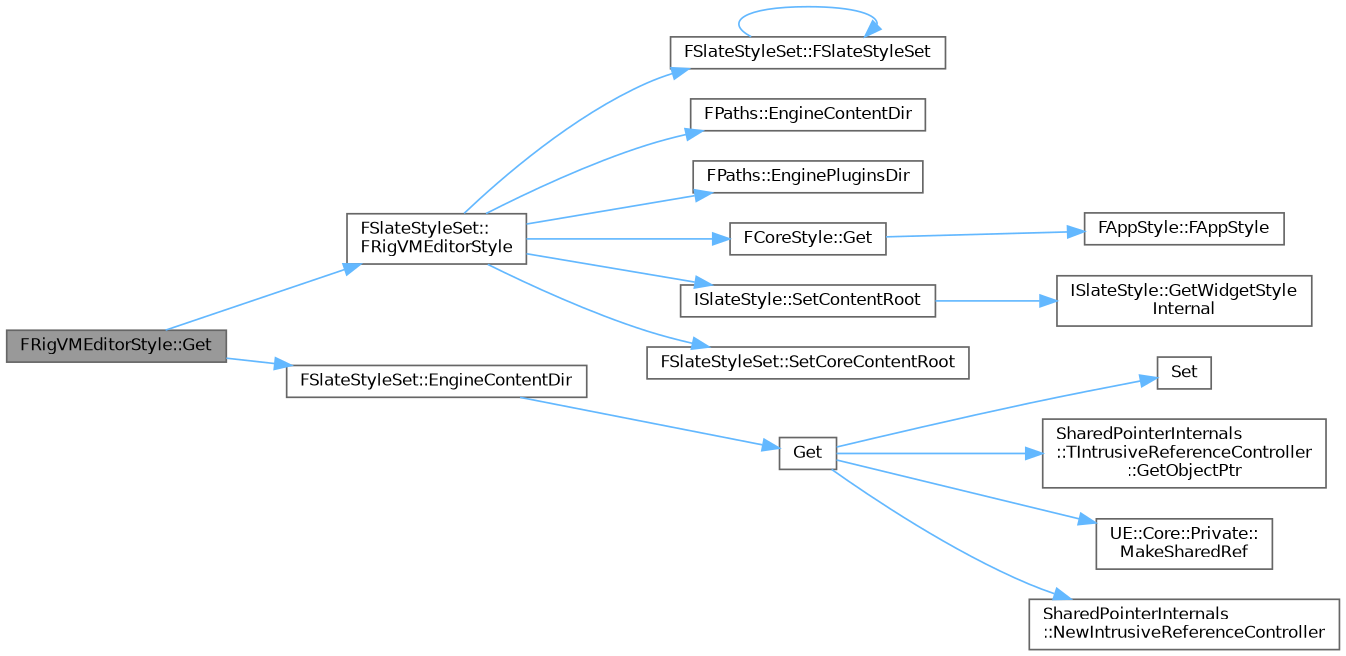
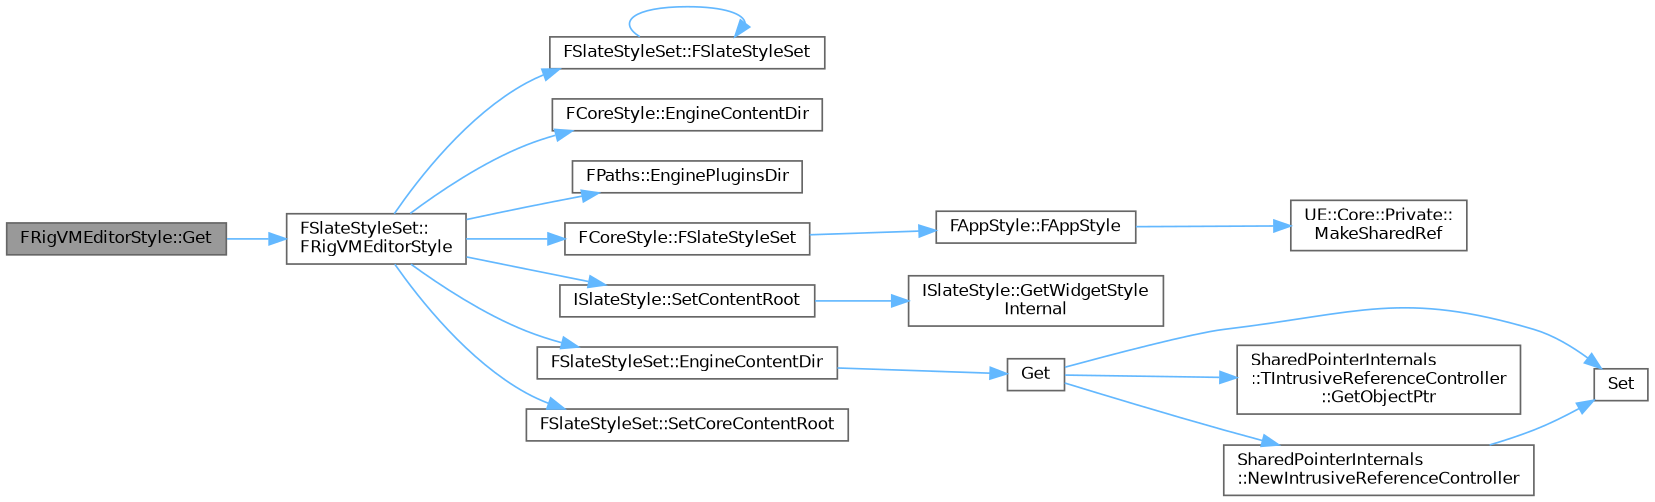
(808, 115) -> (687, 115)
(808, 239) -> (687, 239)
(250, 361) -> (483, 310)
none -> (1535, 429)
(958, 489) -> (1205, 226)
